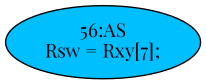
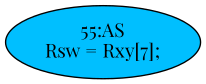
(103, 42) -> (103, 42)
